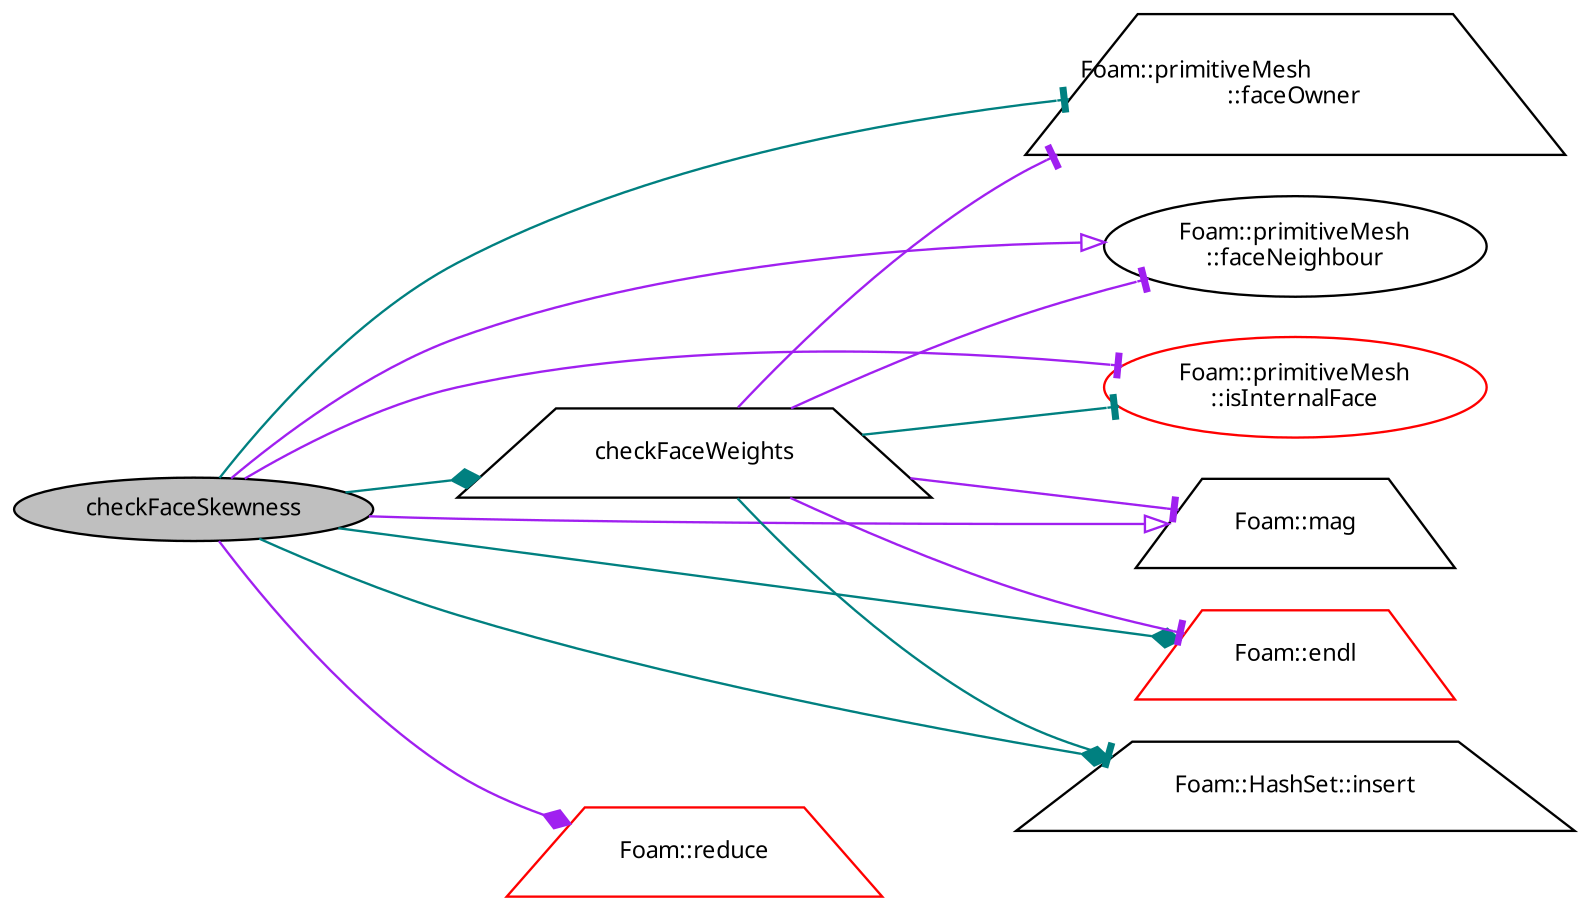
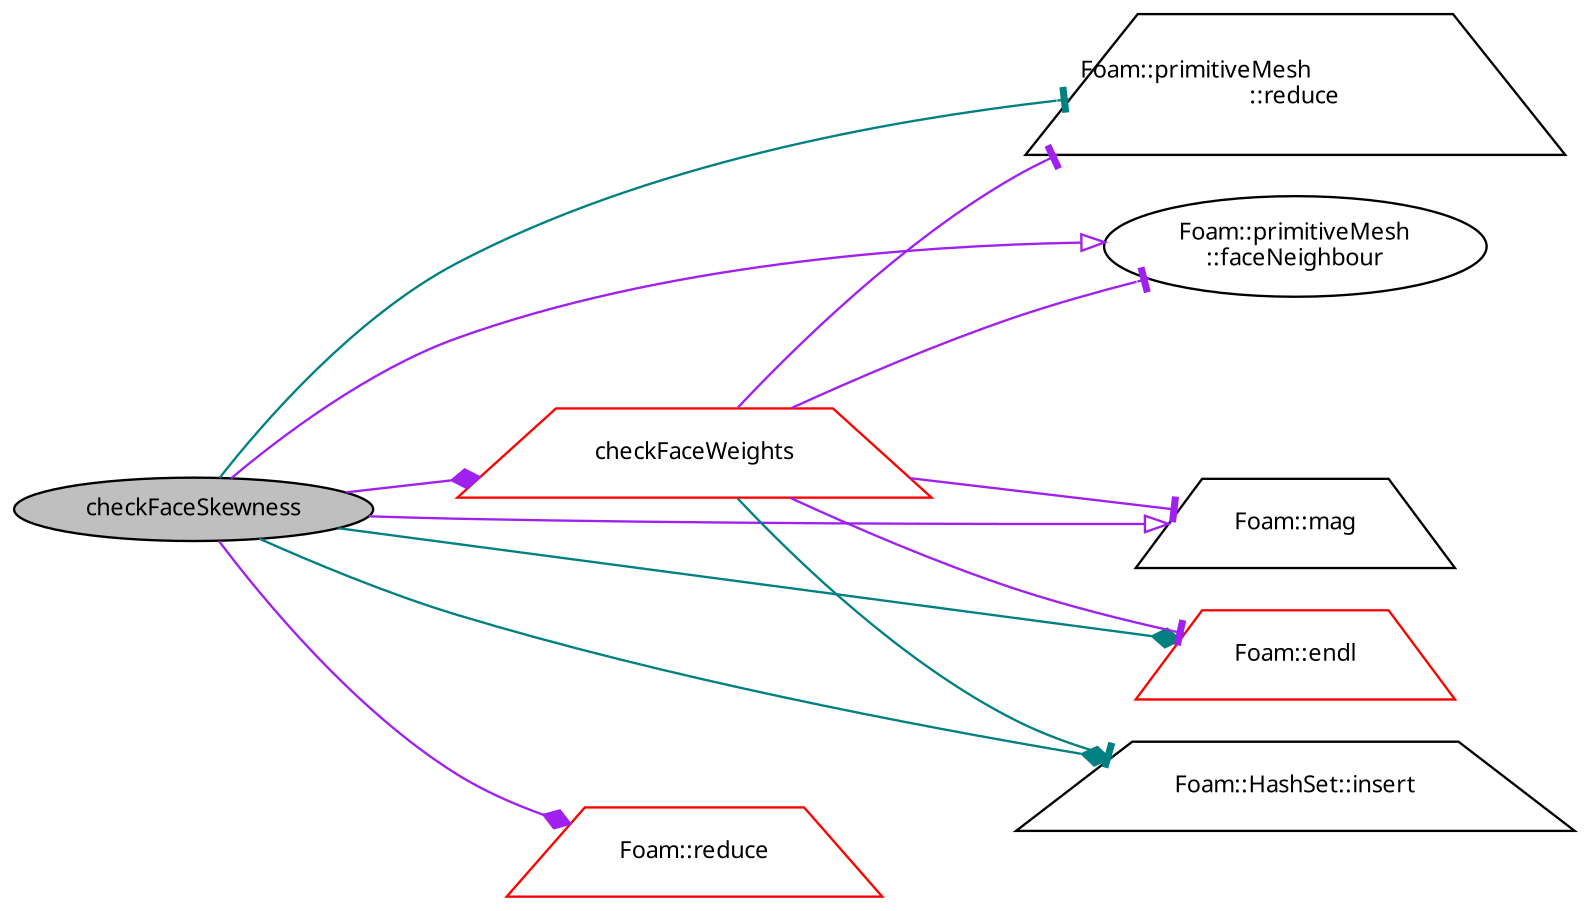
(1295, 84) -> (1295, 84)
(1295, 387) -> none
(694, 453) -> (694, 453)
(398, 486) -> (398, 486)
